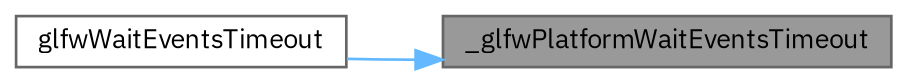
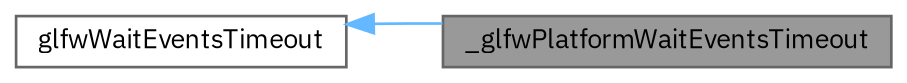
(381, 59) -> (408, 24)
